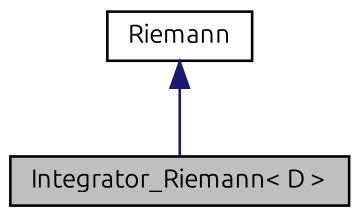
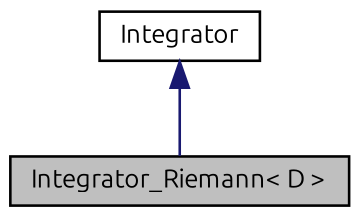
(180, 36) -> (180, 36)
